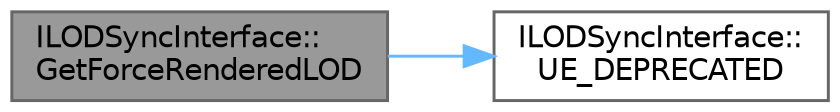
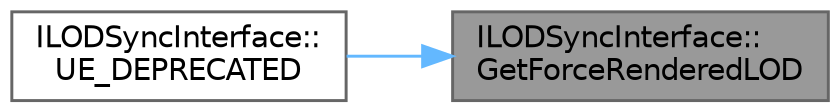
(426, 56) -> (385, 56)
